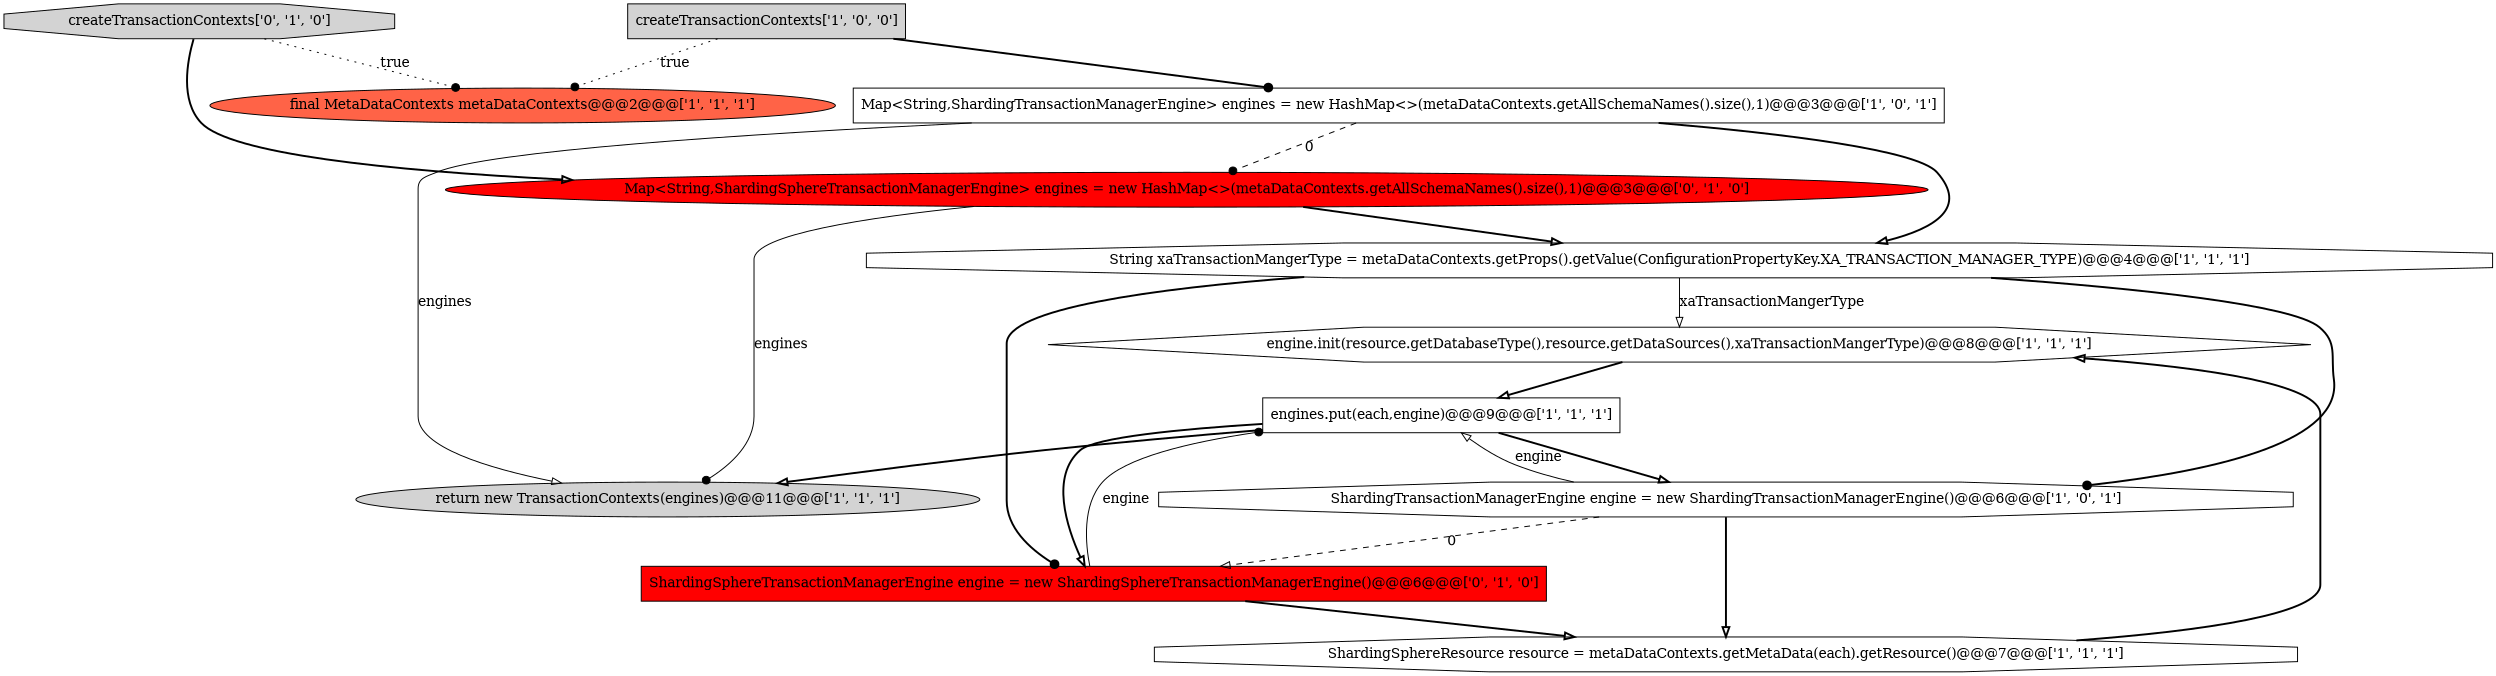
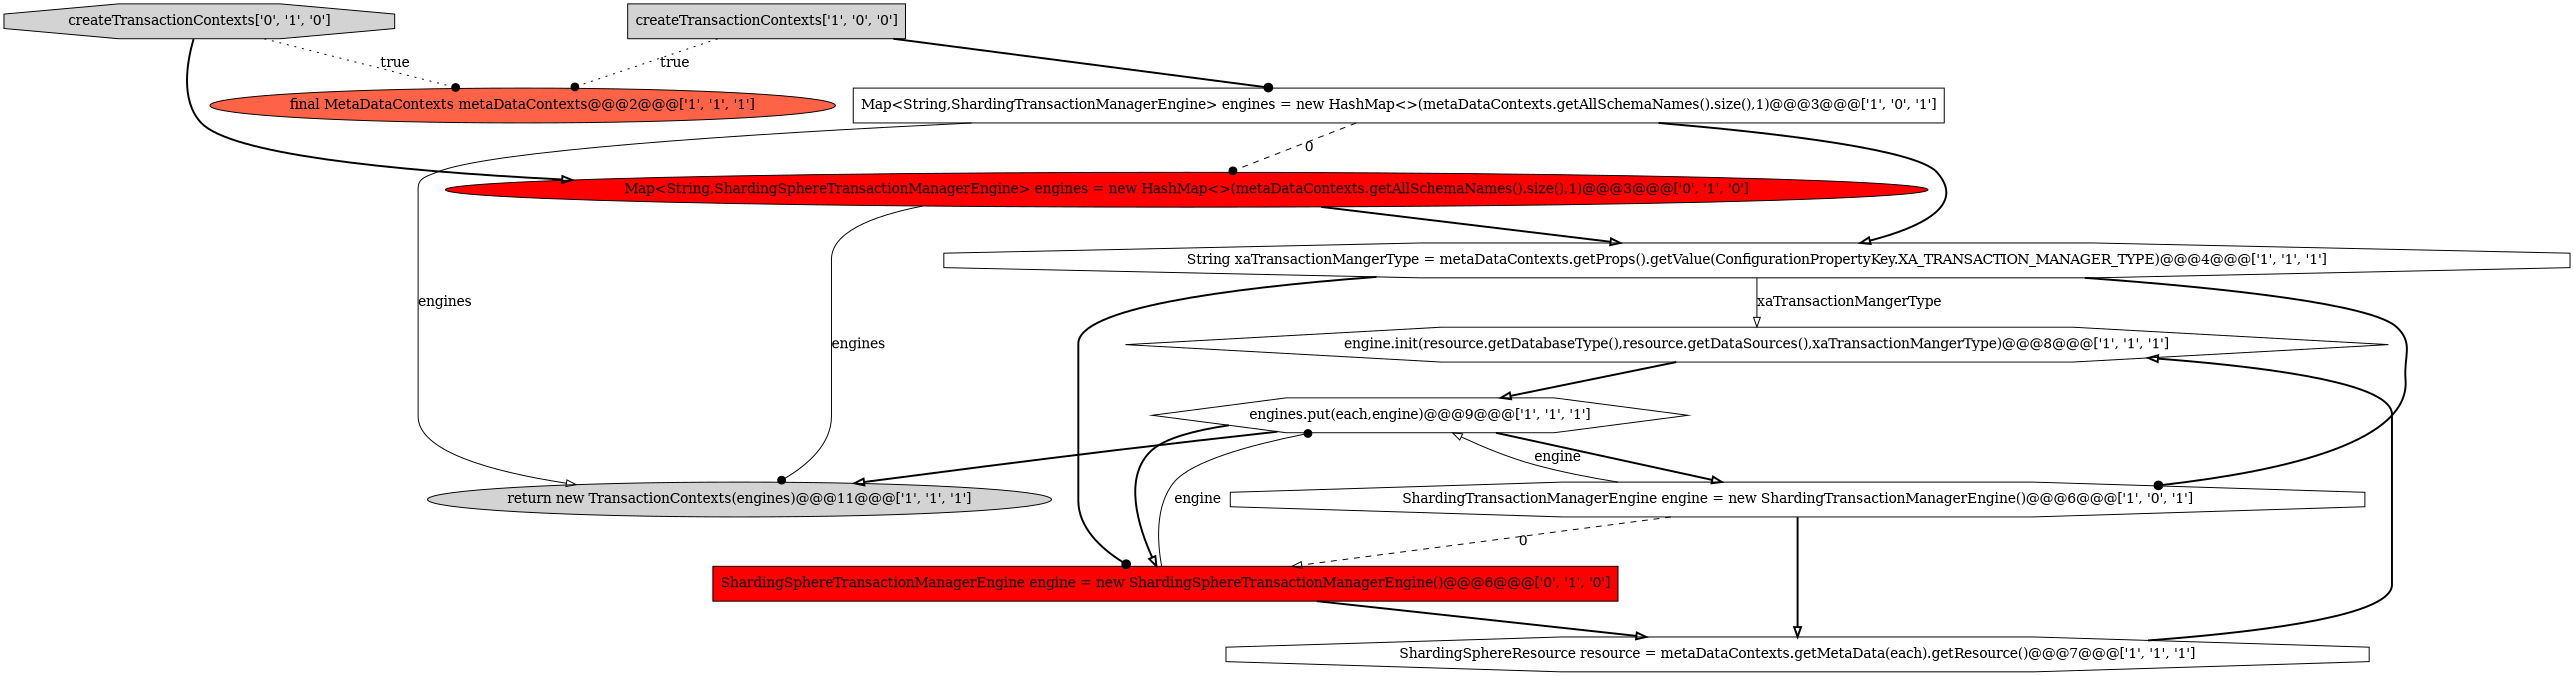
(1441, 415) -> (1420, 415)
